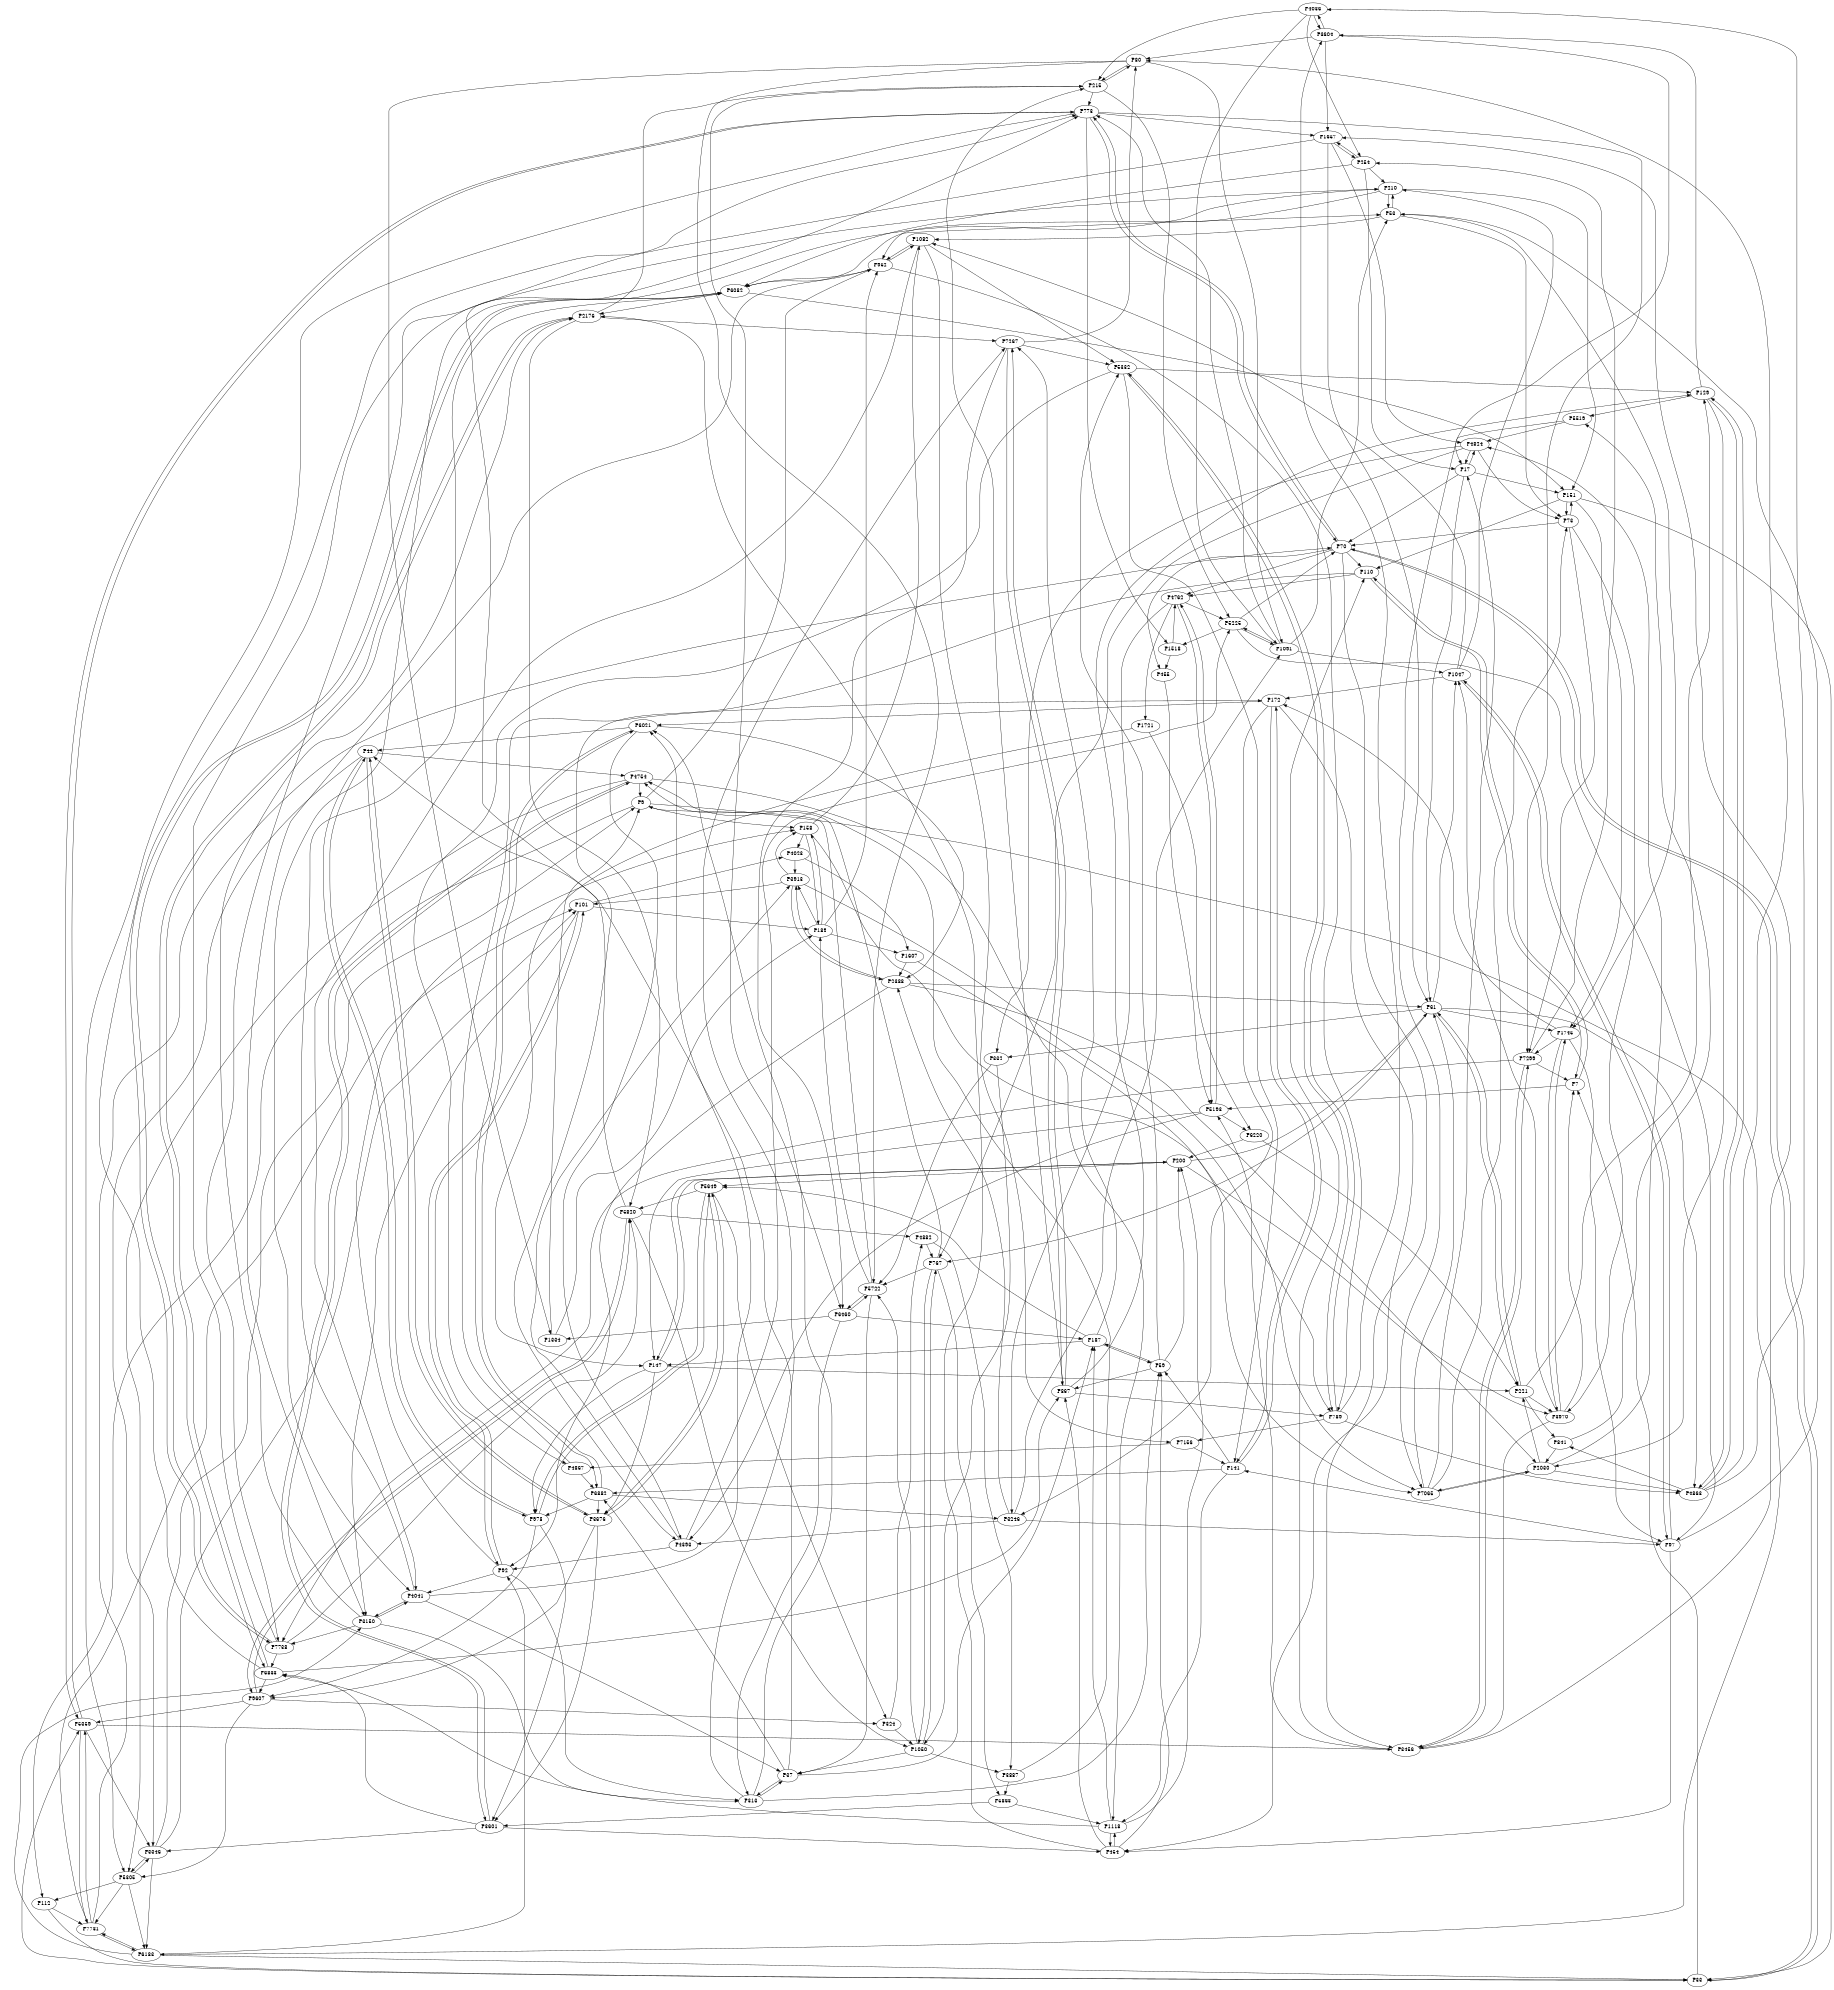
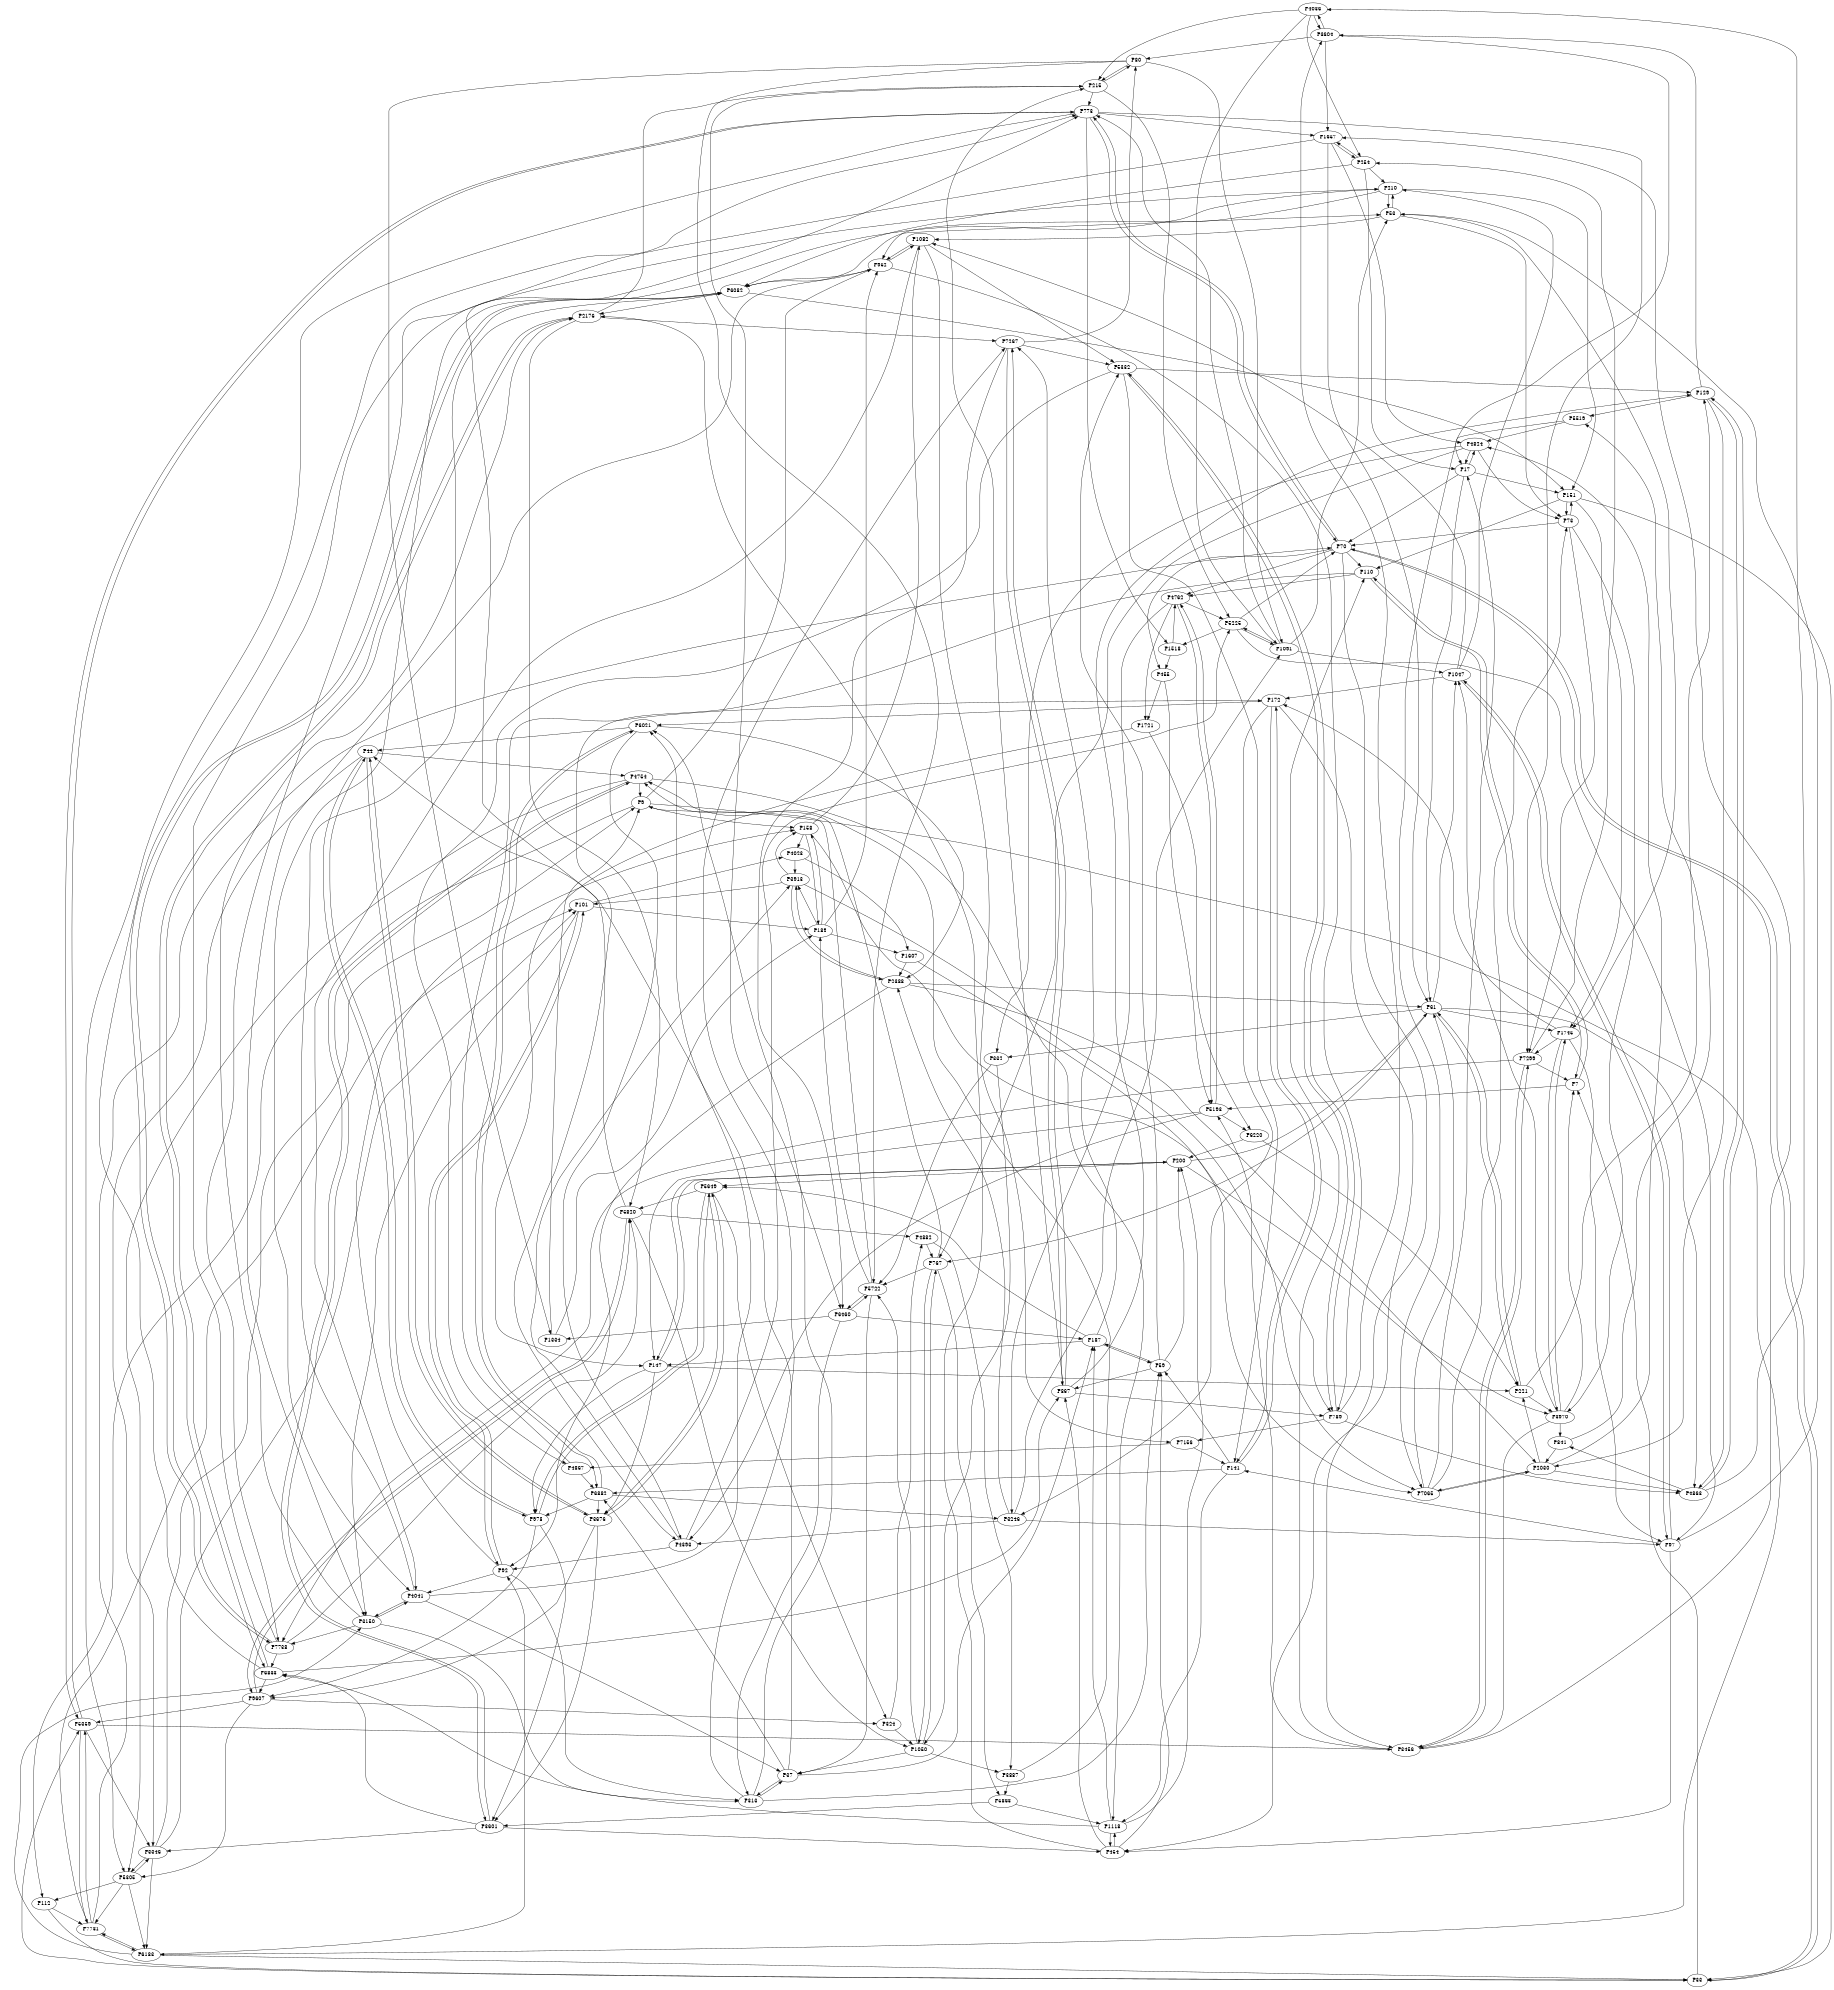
(1770, 557) -> none
none -> (1155, 699)
(1538, 1417) -> (1560, 1428)
